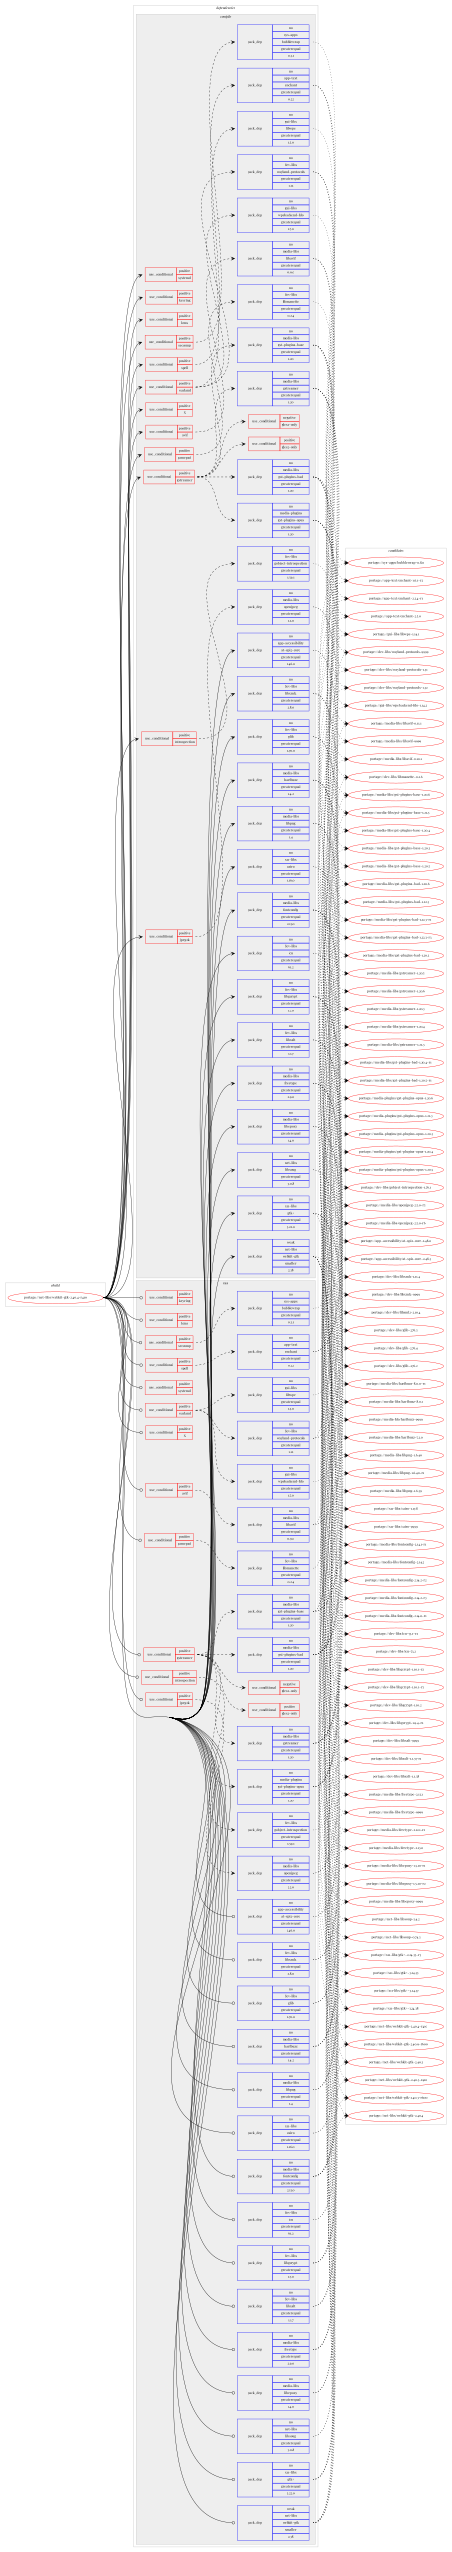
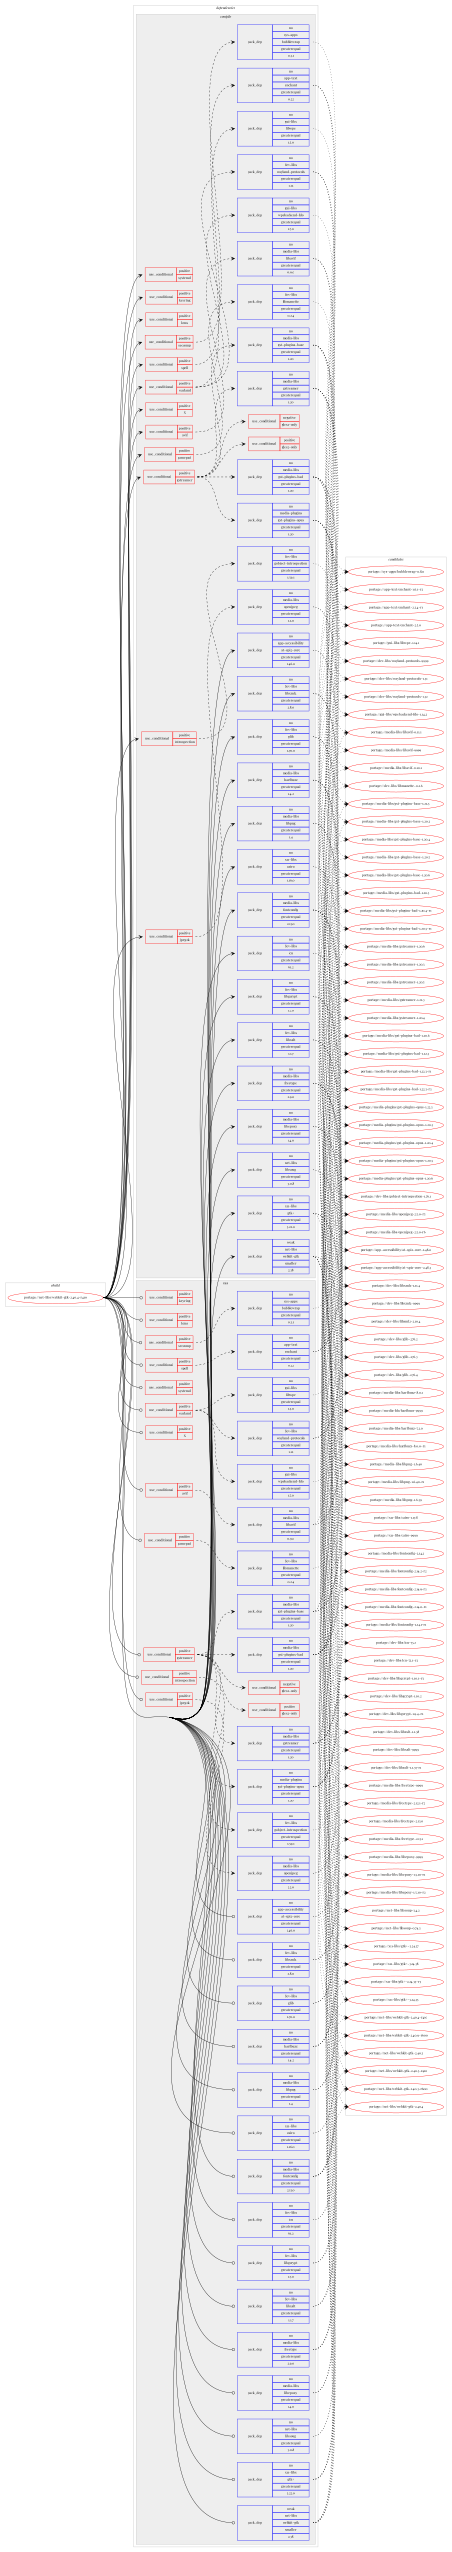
(396, 1598) -> (396, 1589)
(396, 1670) -> none
